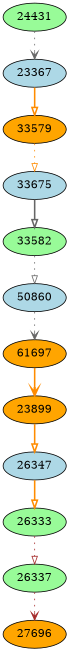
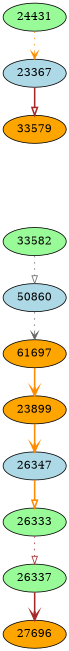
(35, 41) -> (35, 41)
(35, 97) -> (35, 97)
(35, 185) -> none
(35, 434) -> (35, 434)
(35, 602) -> (35, 602)
